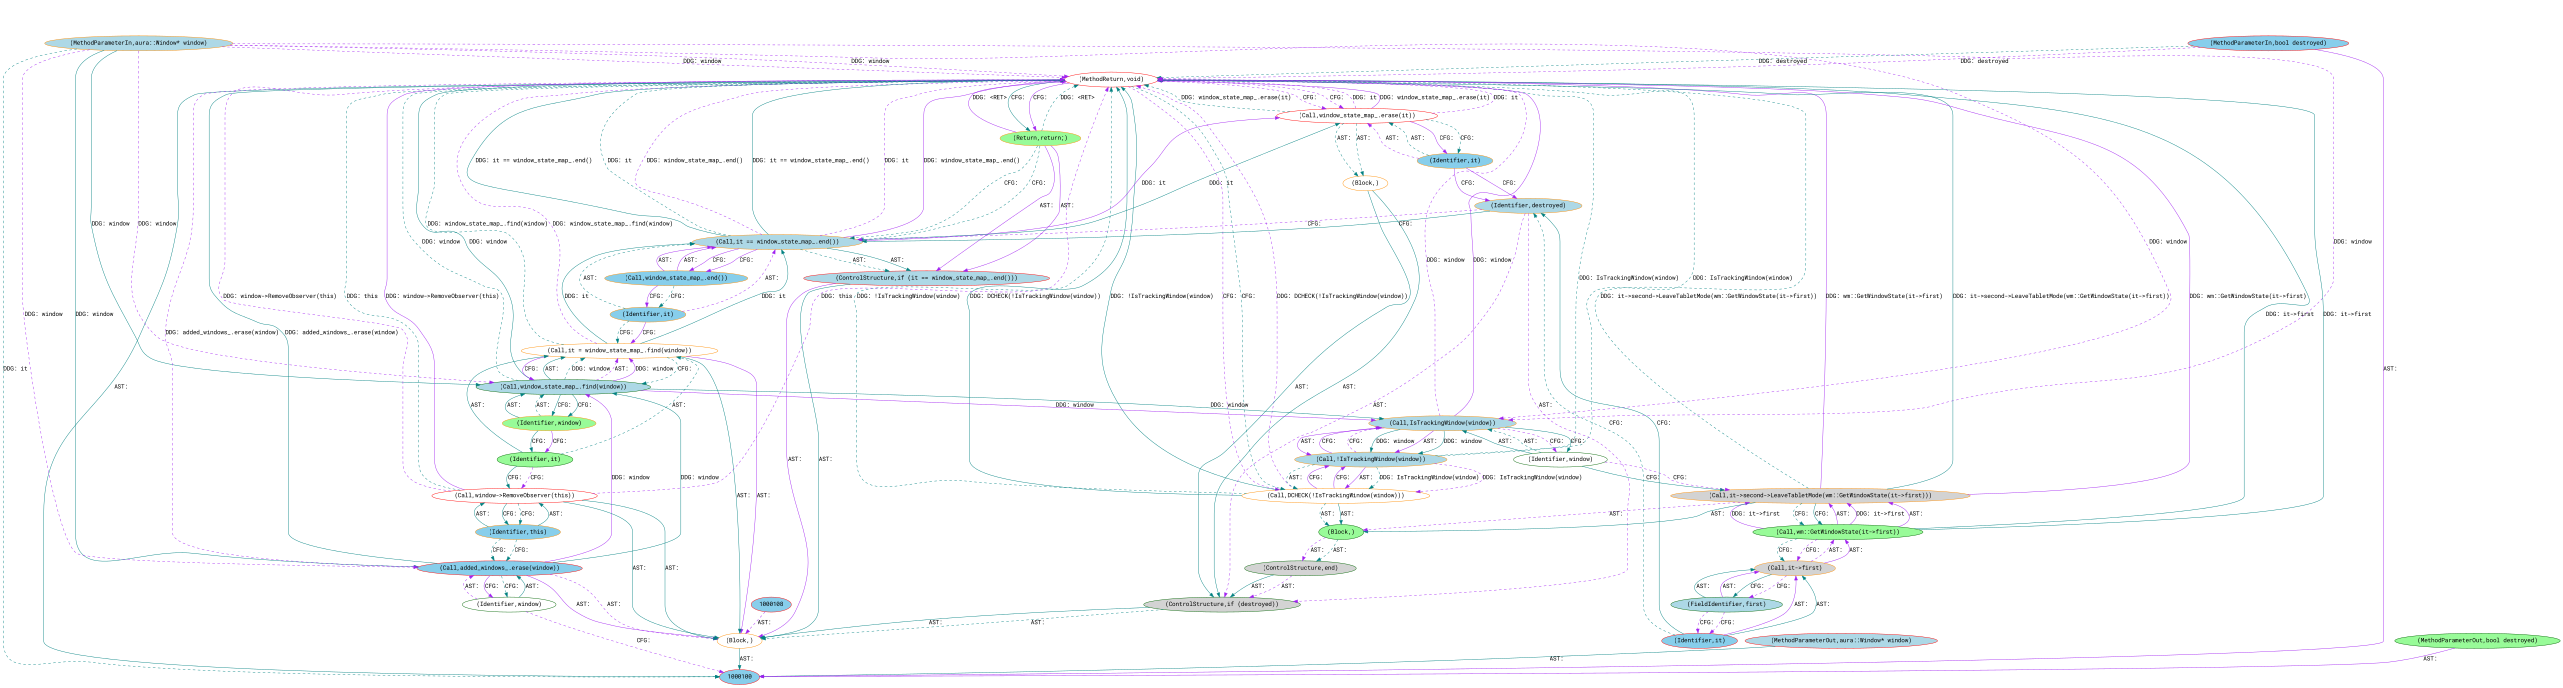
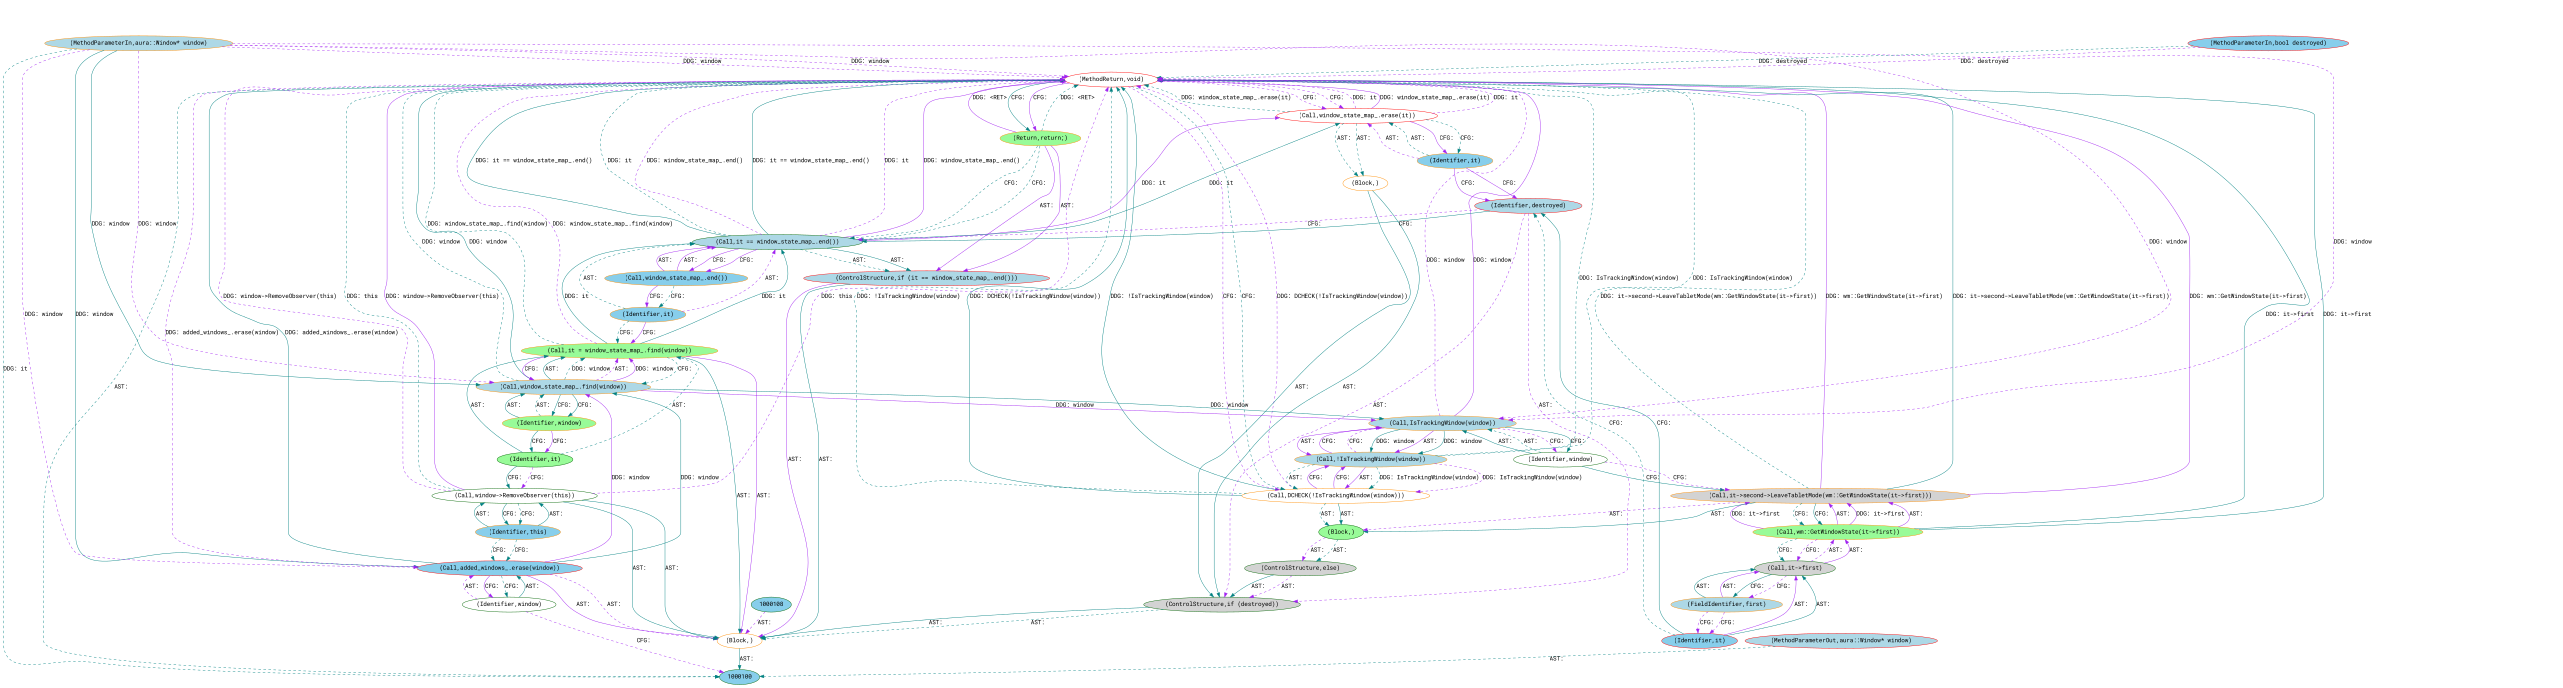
(1528, 206) -> (1528, 206)
(778, 242) -> (778, 242)
(163, 282) -> (163, 282)
(620, 351) -> (620, 351)
(563, 387) -> (563, 387)
(515, 496) -> (515, 496)
(1838, 532) -> (1838, 532)
(1300, 568) -> (1300, 568)
(1795, 568) -> (1795, 568)
(771, 605) -> (771, 605)
(1727, 605) -> (1727, 605)
(2478, 641) -> none
(1894, 662) -> none
(1270, 666) -> (1270, 666)
(740, 677) -> (740, 677)
